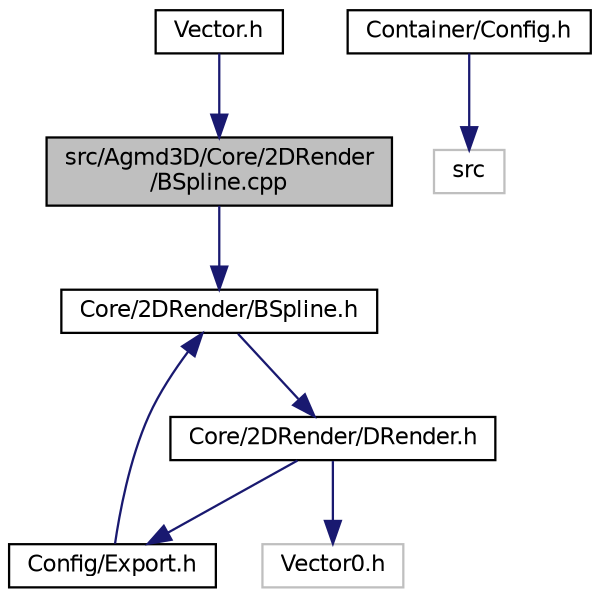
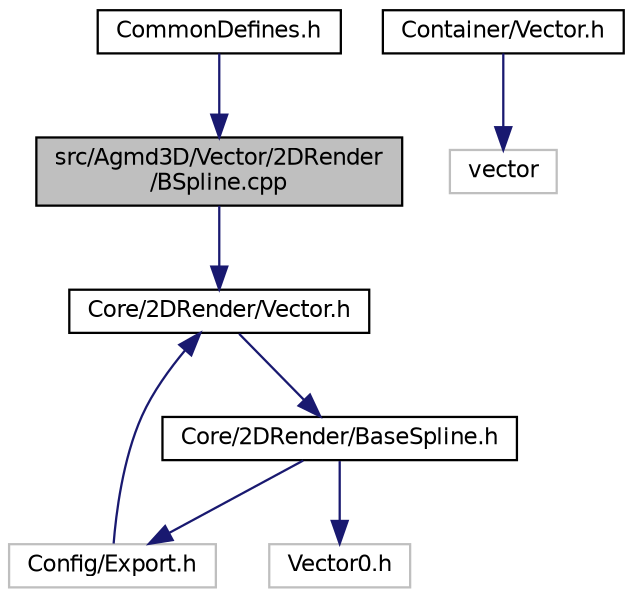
(219, 32) -> (219, 32)
(469, 32) -> (503, 32)
(219, 172) -> (219, 172)
(469, 172) -> (503, 172)
(219, 311) -> (219, 311)
(333, 439) -> (340, 439)
(112, 566) -> (112, 566)
